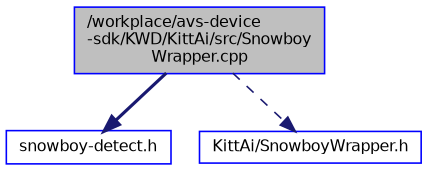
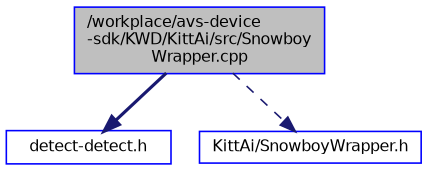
(89, 147) -> (89, 147)
